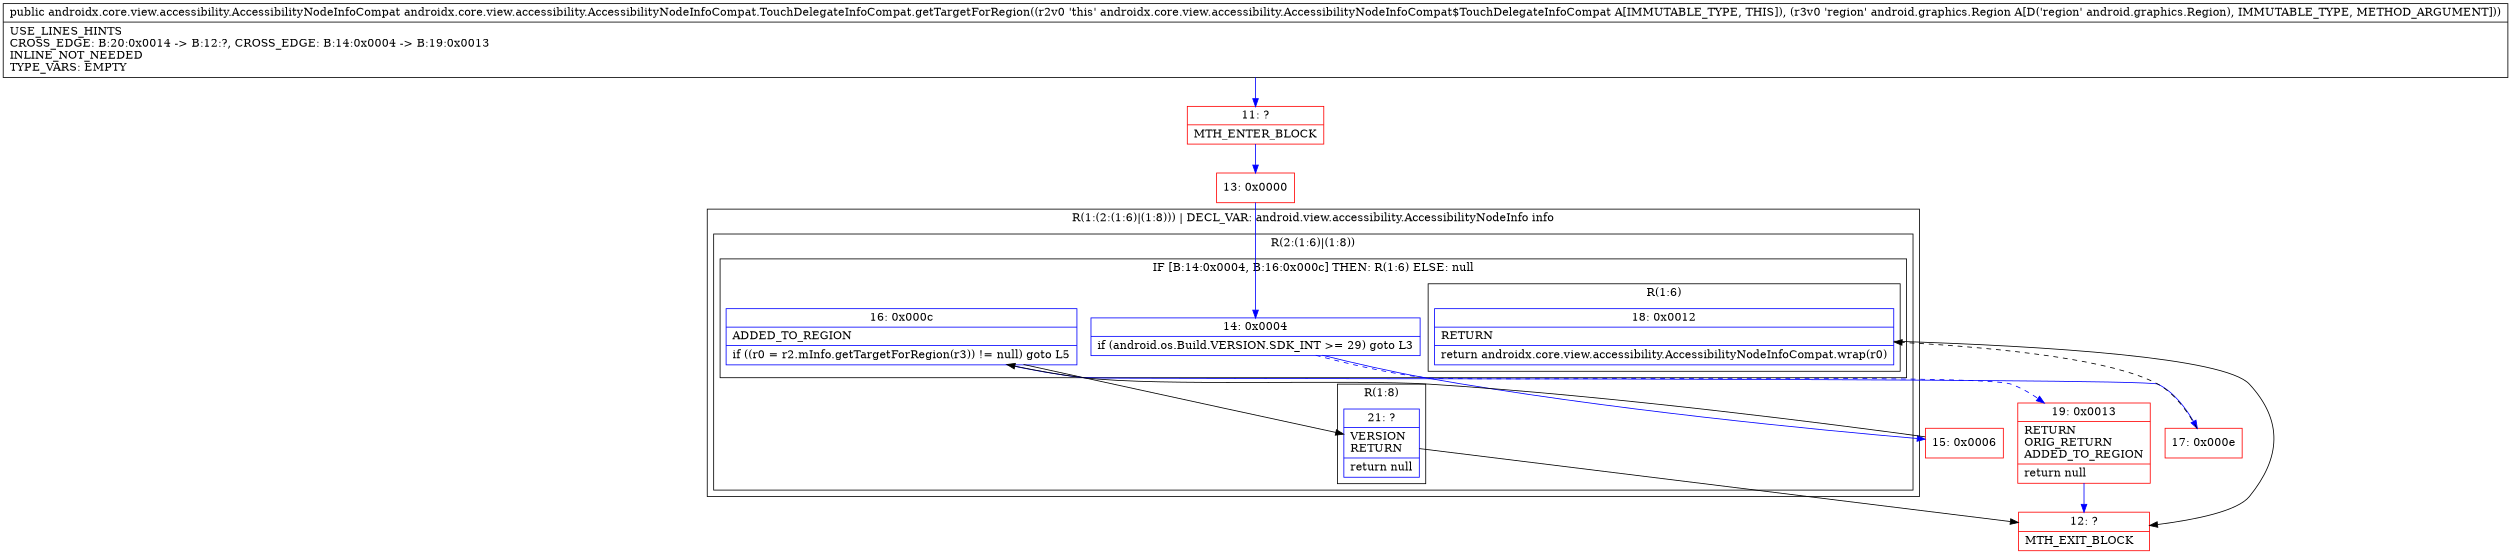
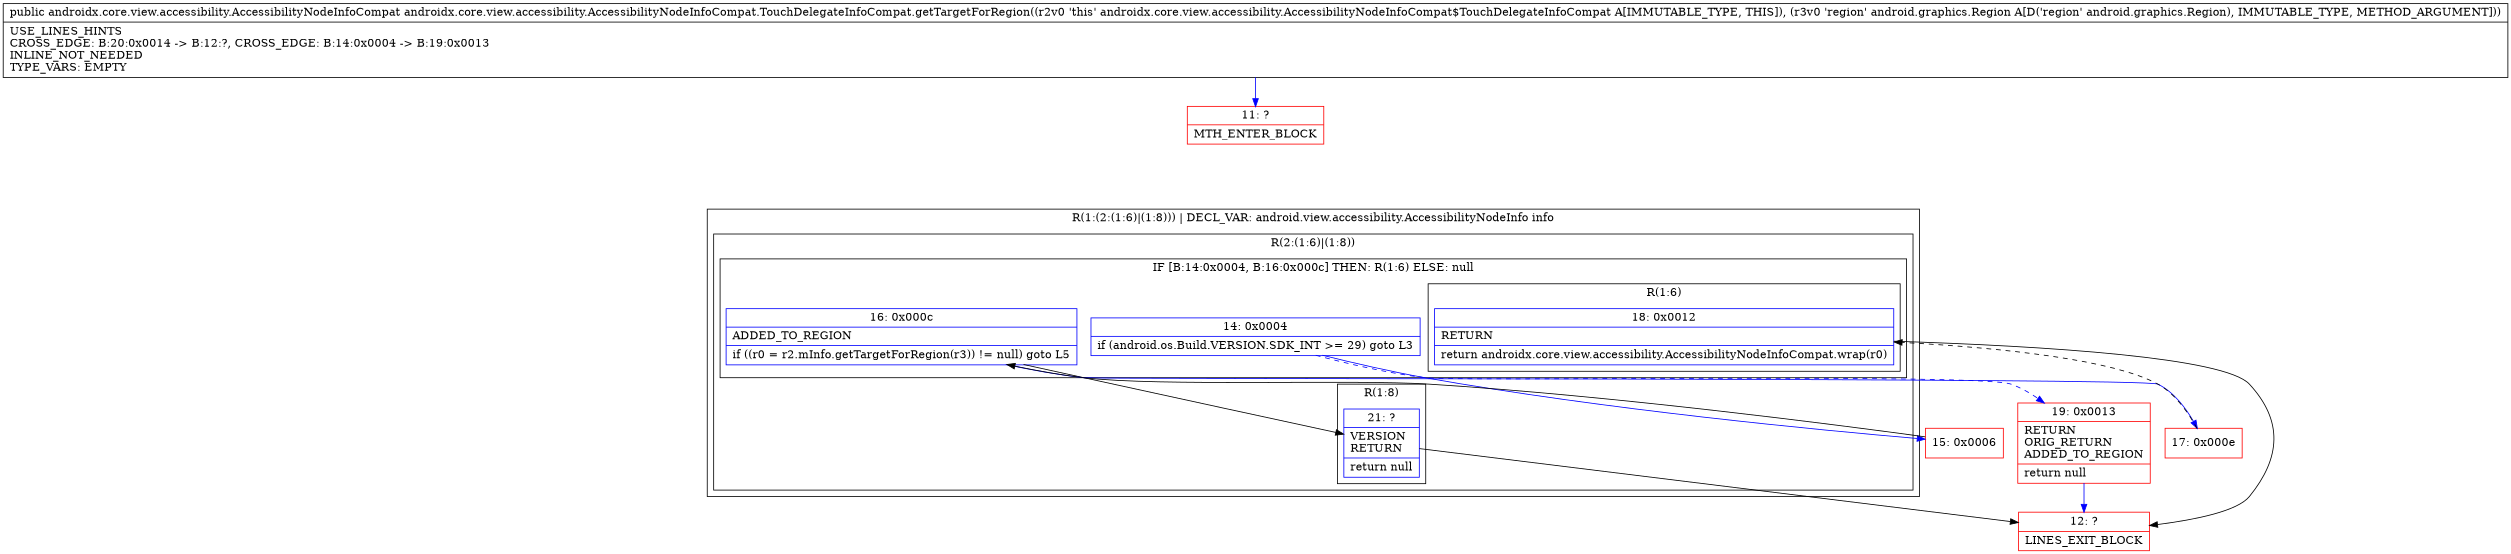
(1256, 188) -> none
(2080, 541) -> (2084, 541)
